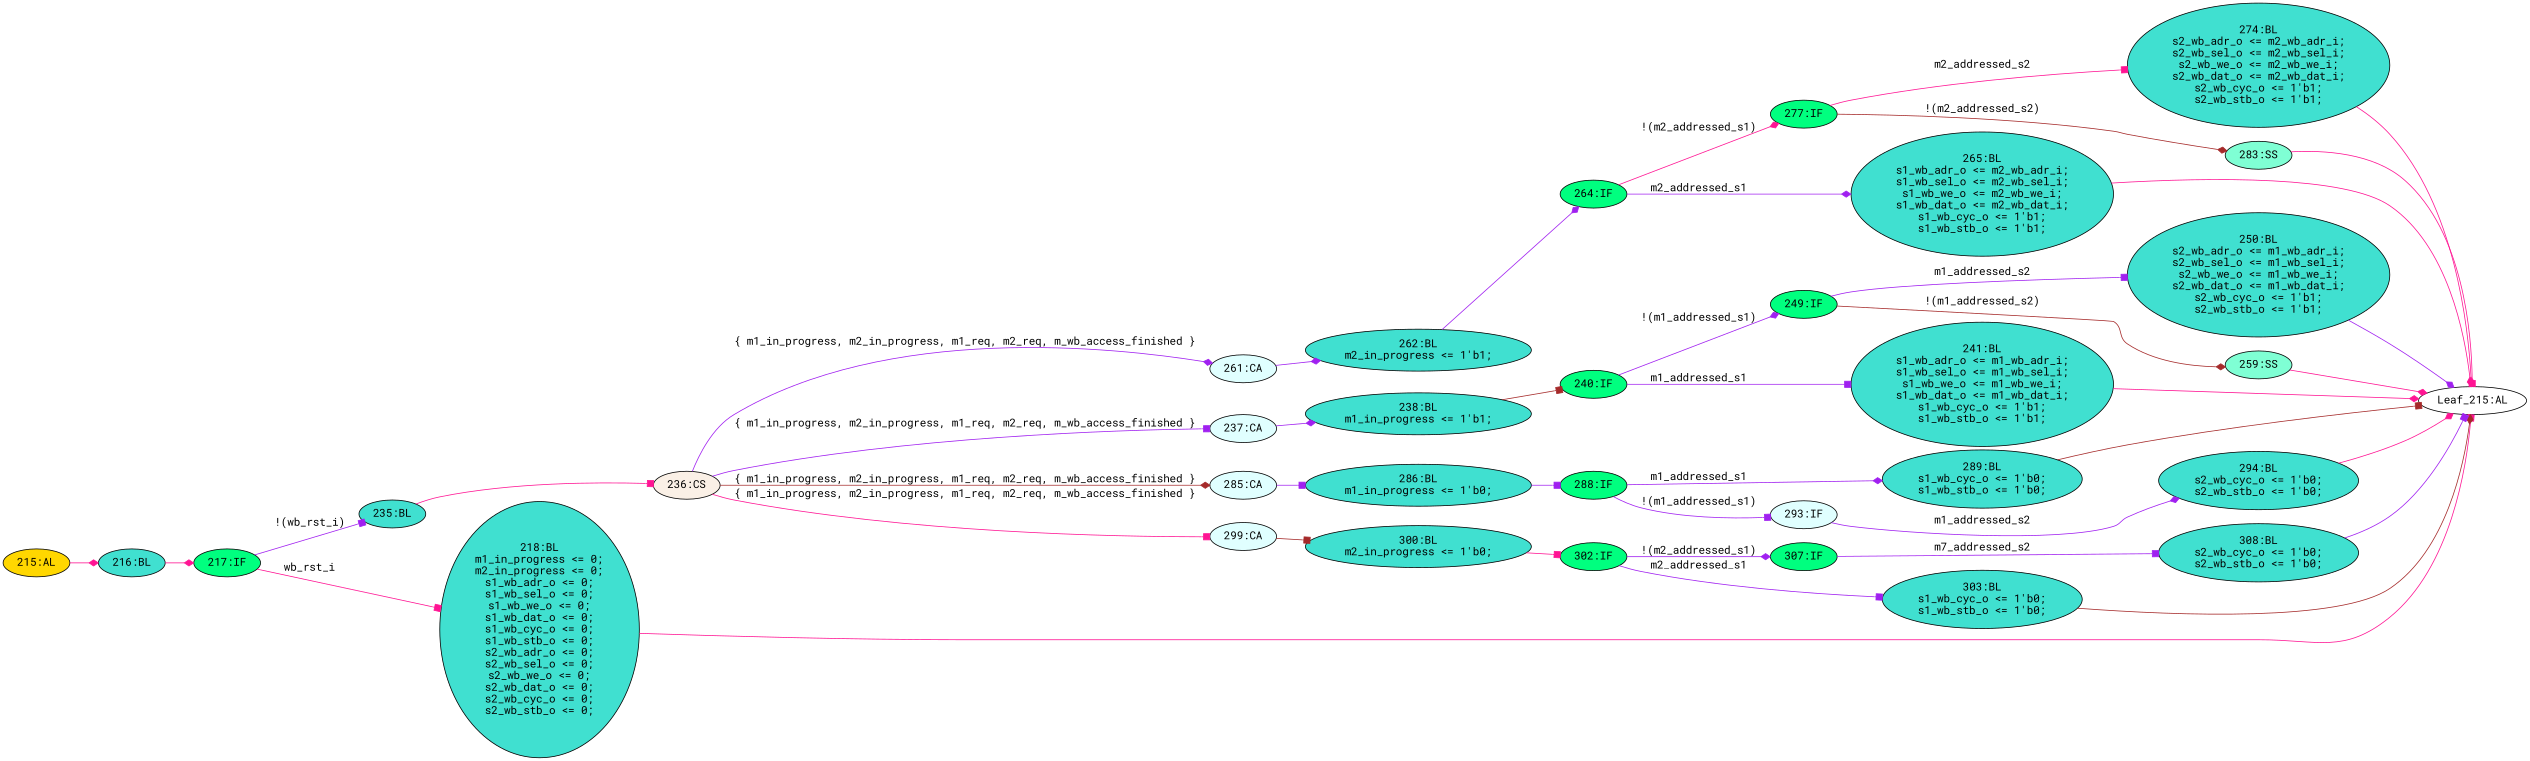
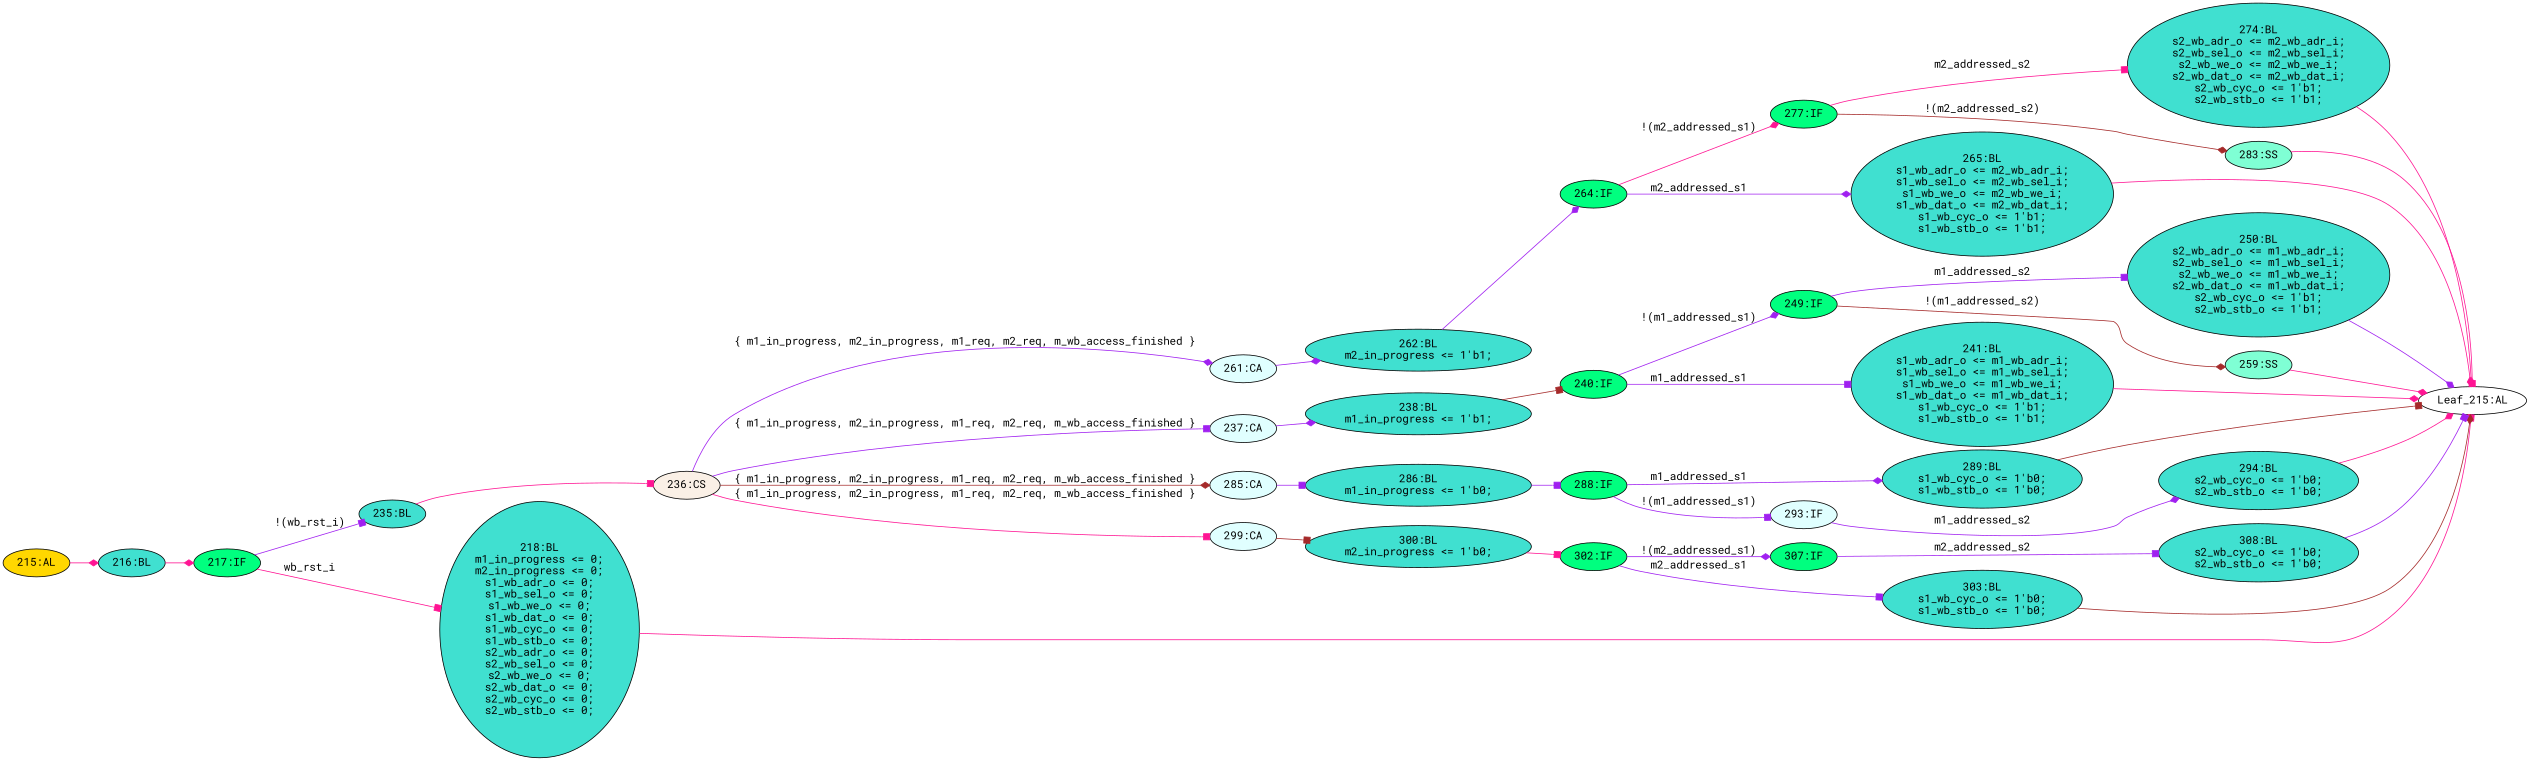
(1982, 548) -> (1982, 548)
